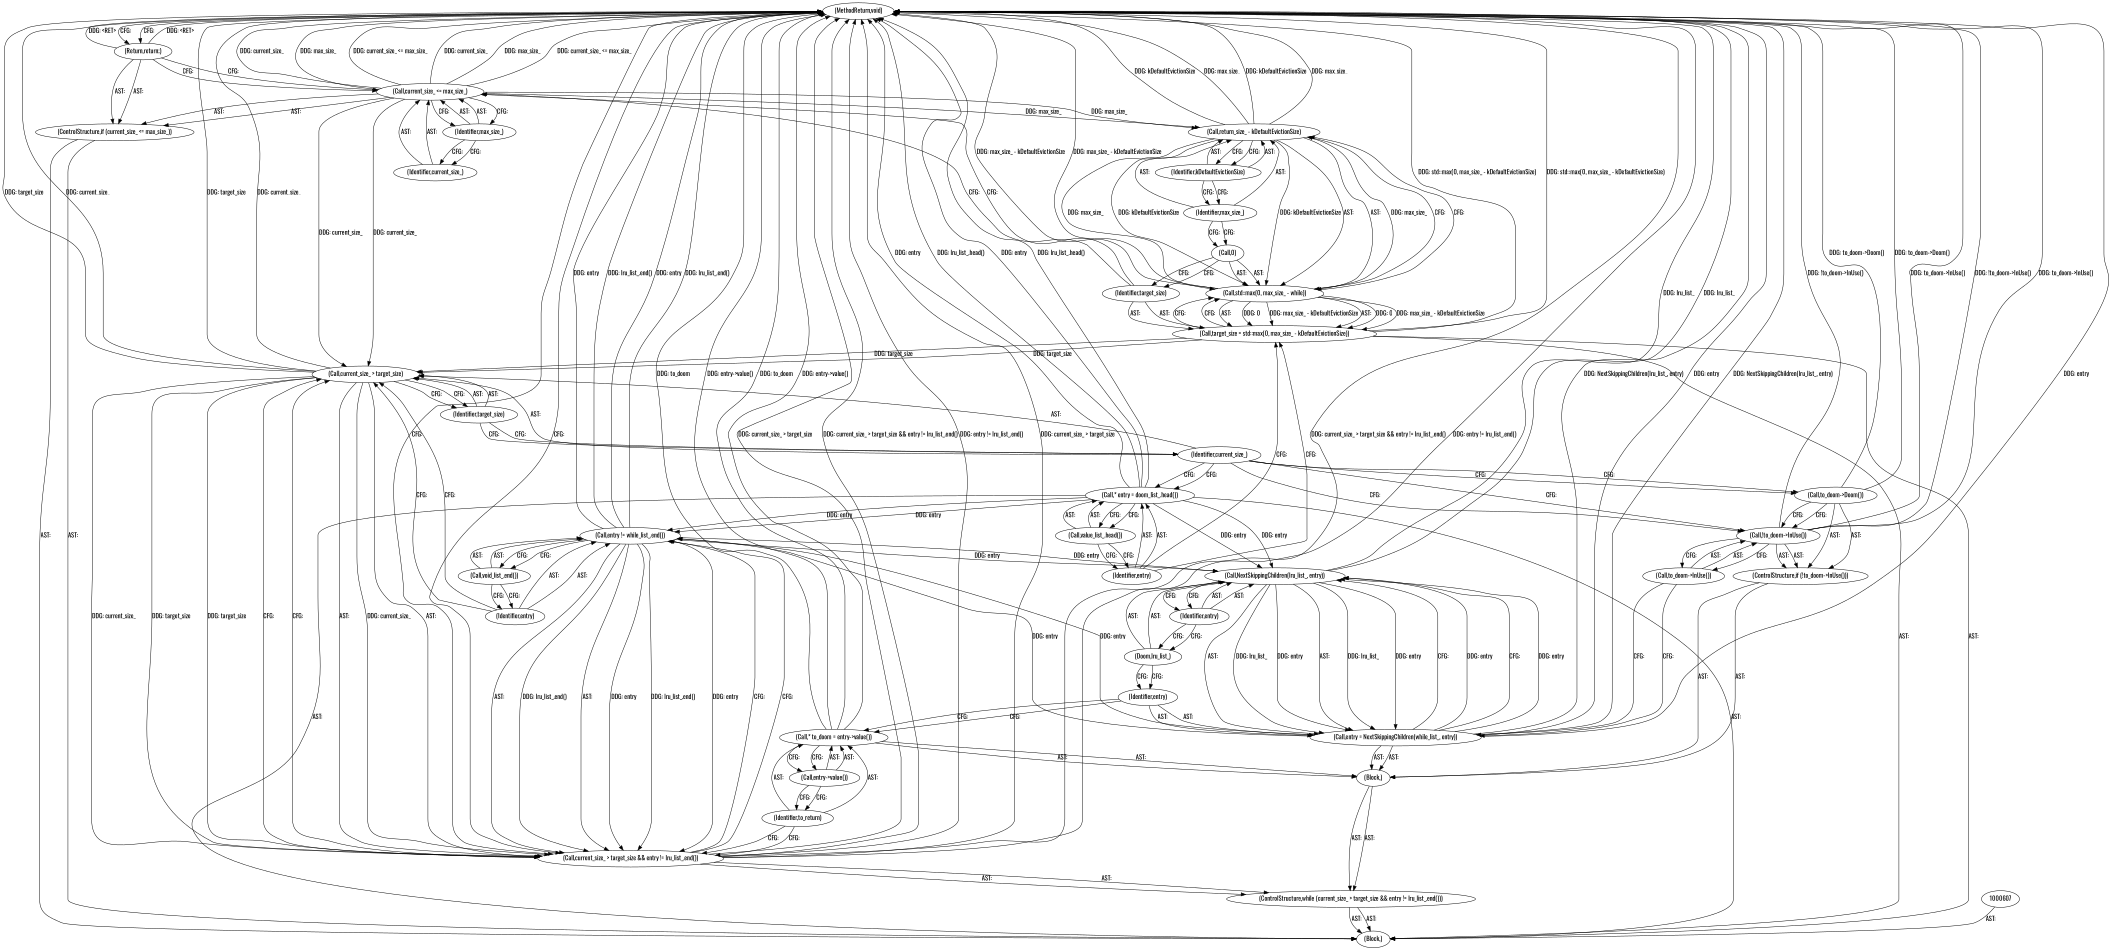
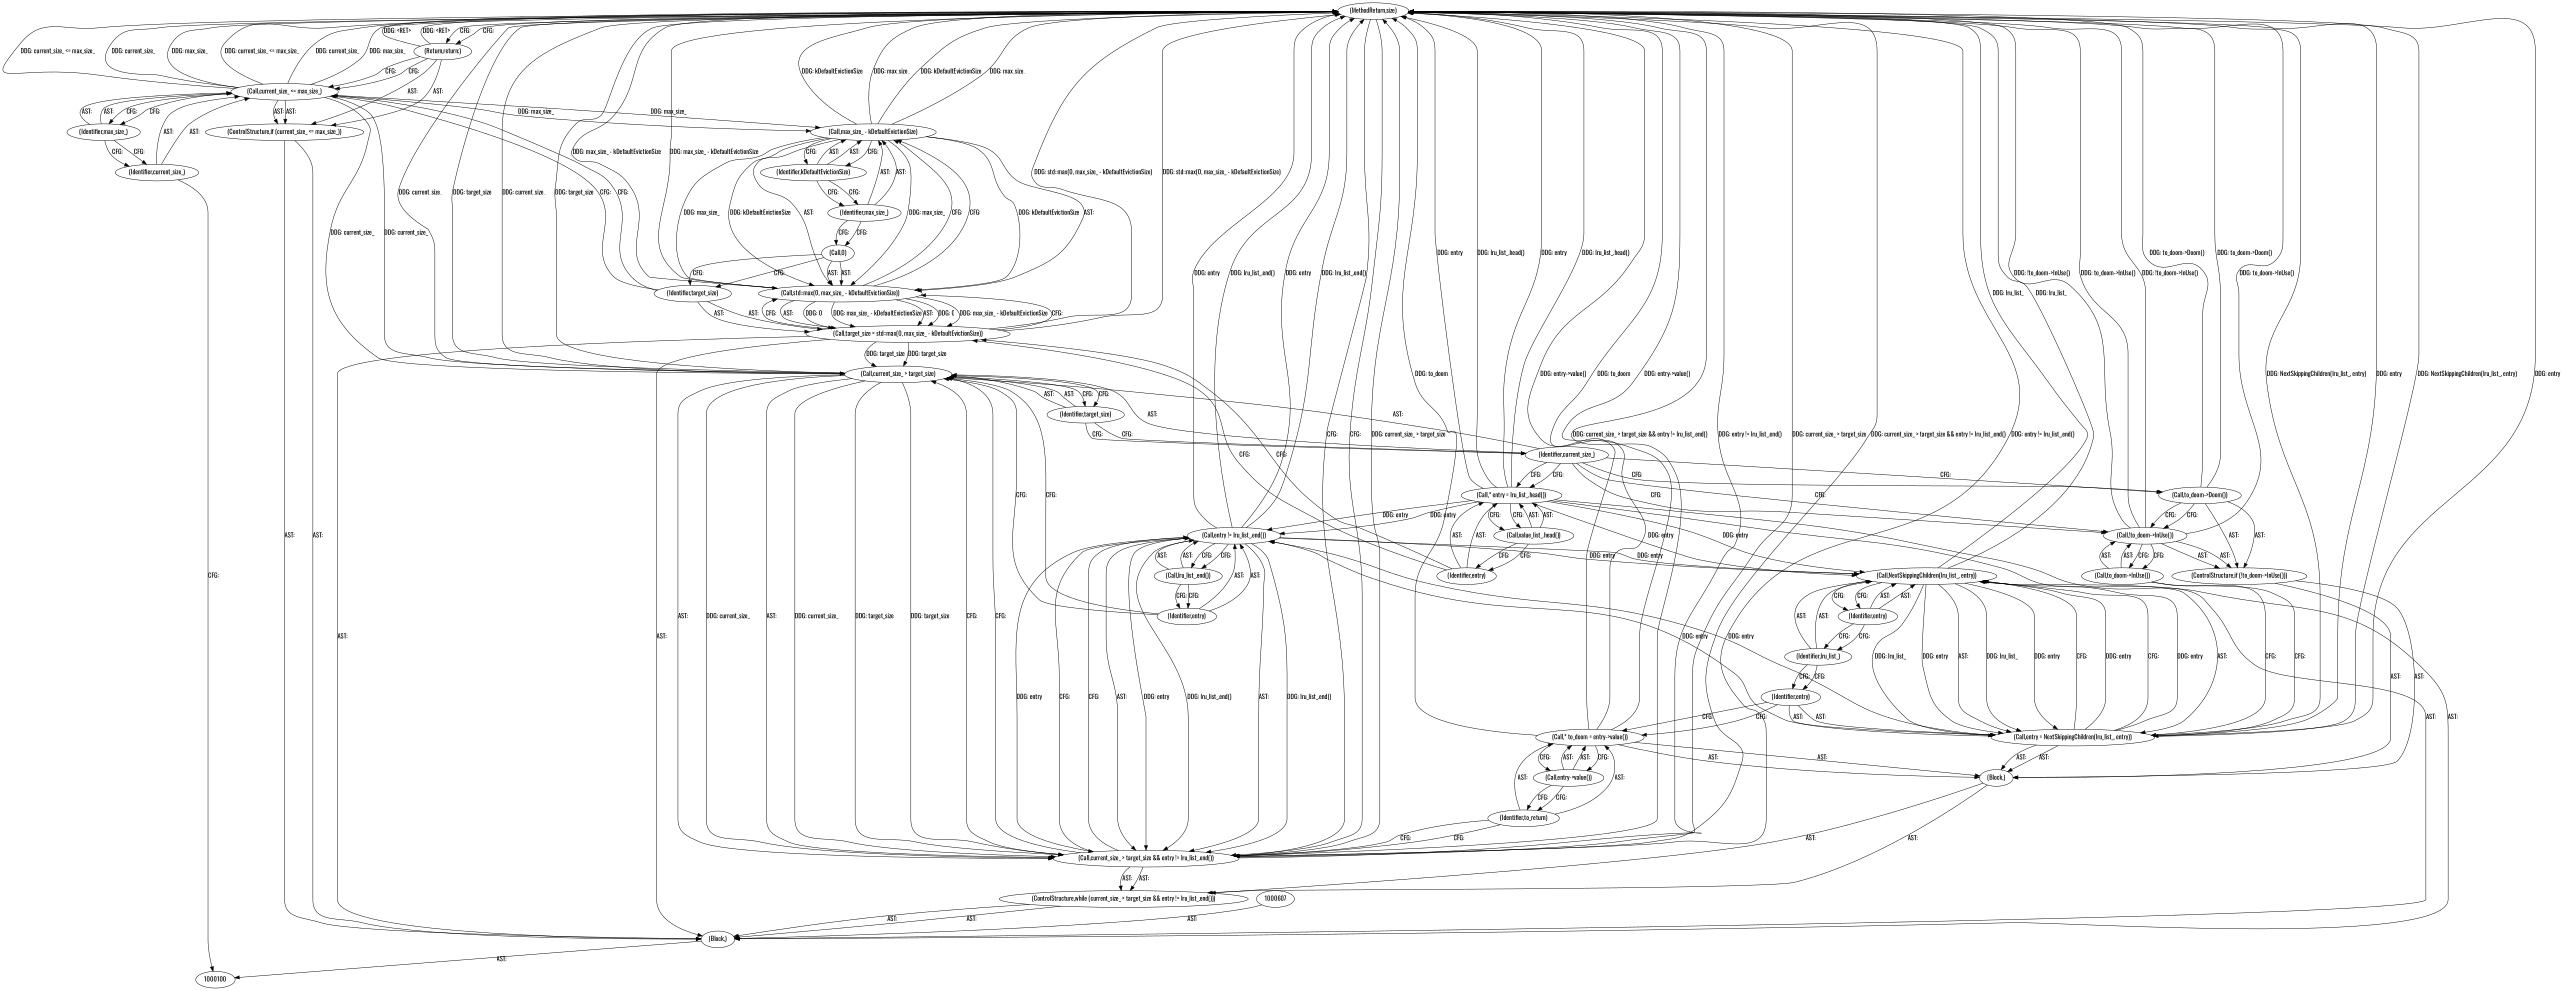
(858, 11) -> (1373, 11)
(1254, 132) -> (873, 132)
(1265, 294) -> (840, 294)
(1140, 495) -> (1512, 495)
(630, 536) -> (1234, 536)
(494, 576) -> (1188, 576)
(1153, 657) -> (1818, 657)
(1396, 738) -> (2073, 738)
none -> (215, 980)
